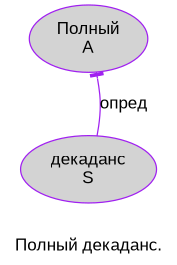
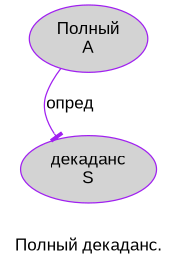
(100, 107) -> (45, 100)
